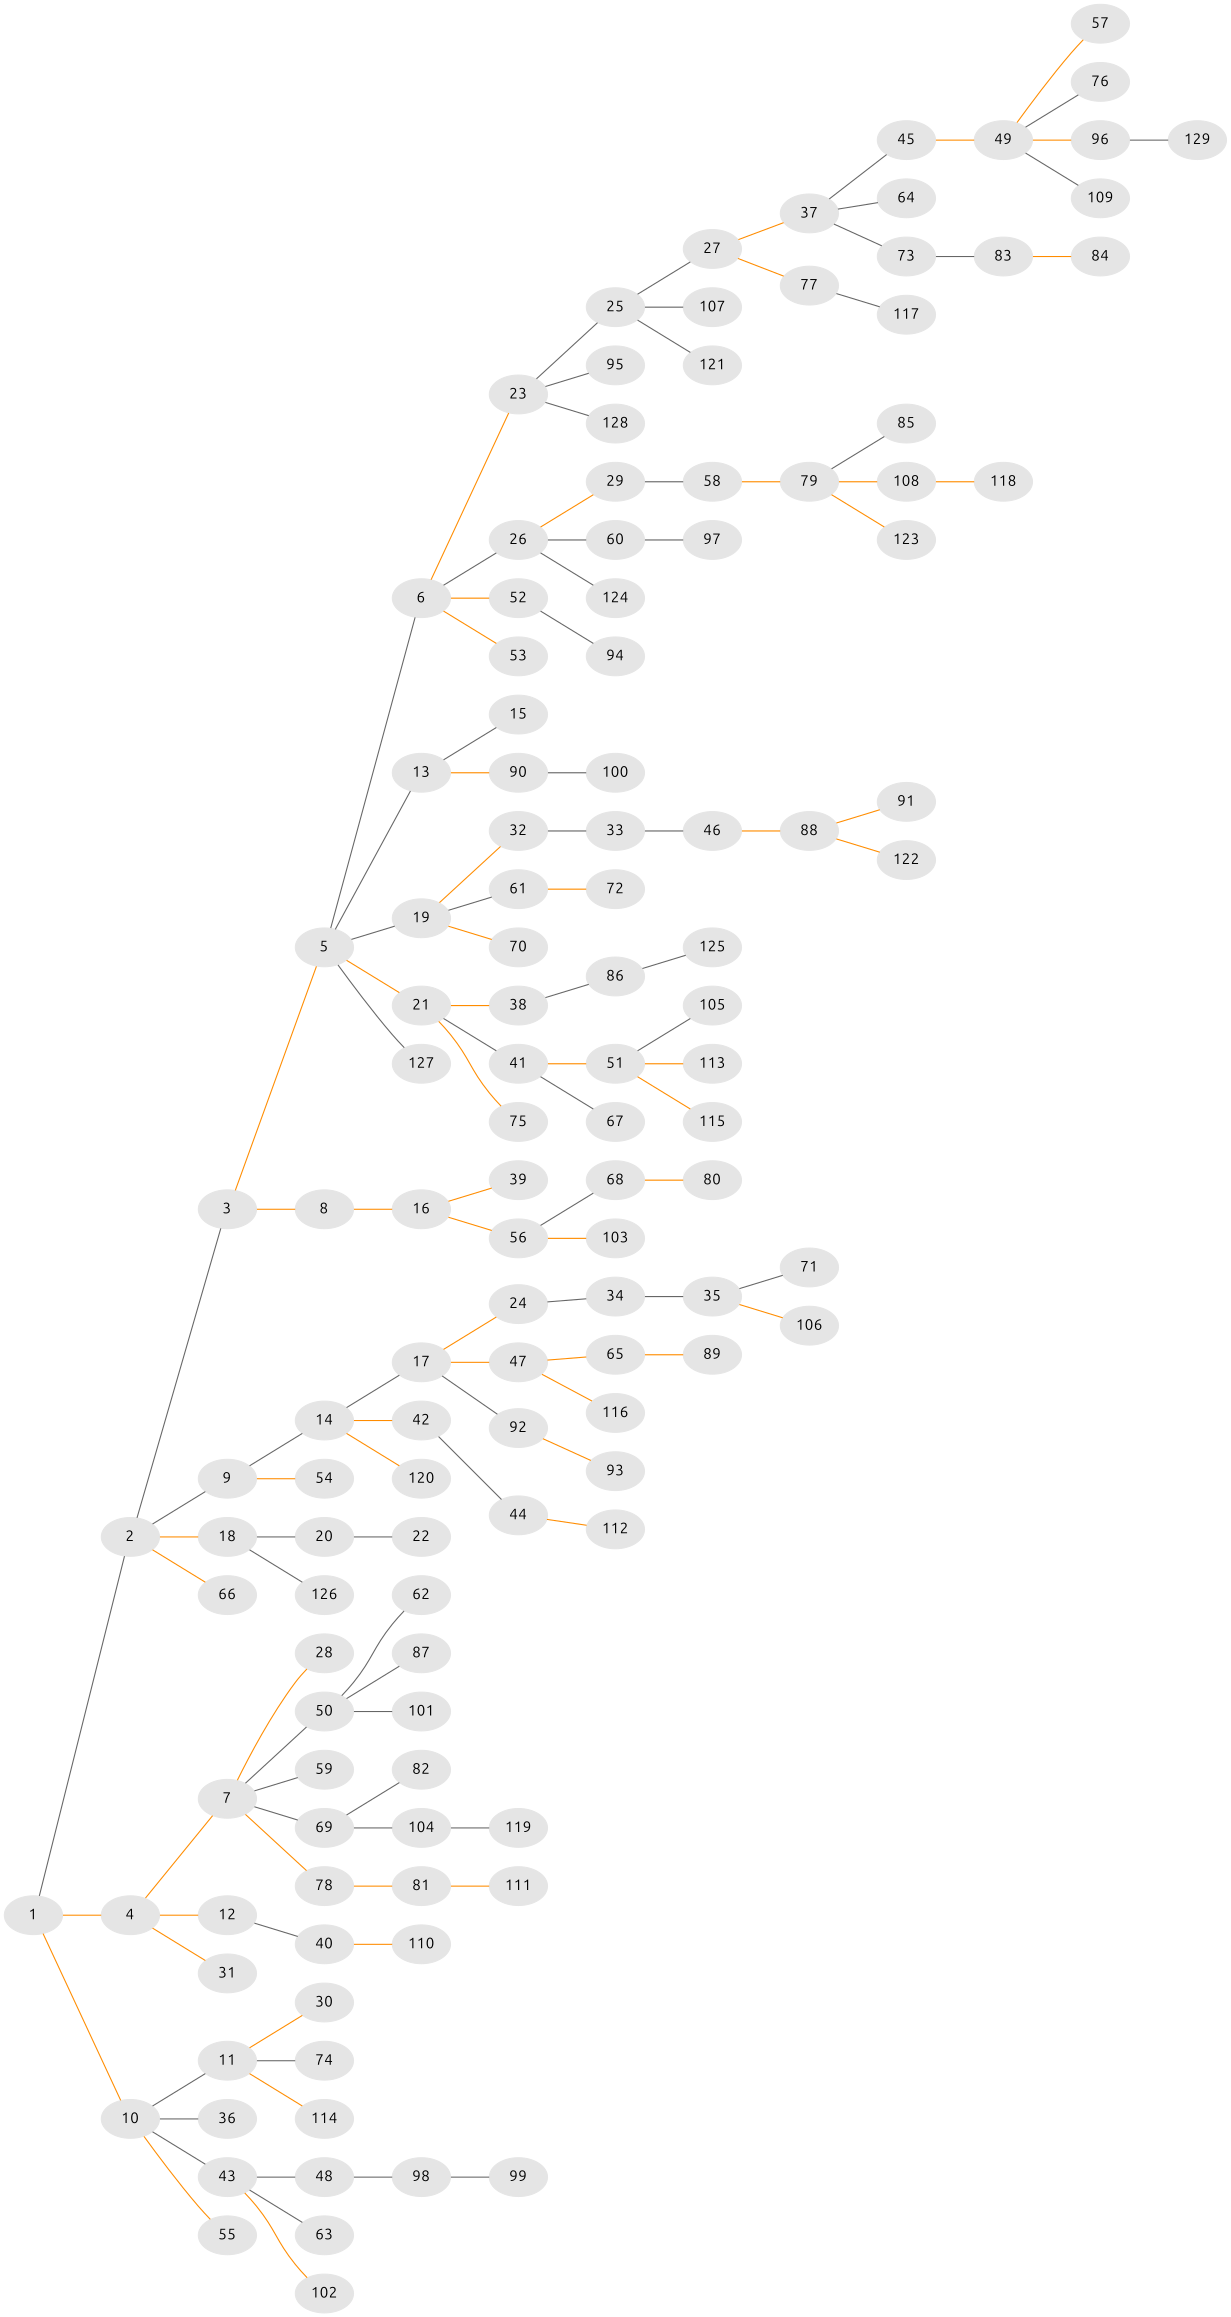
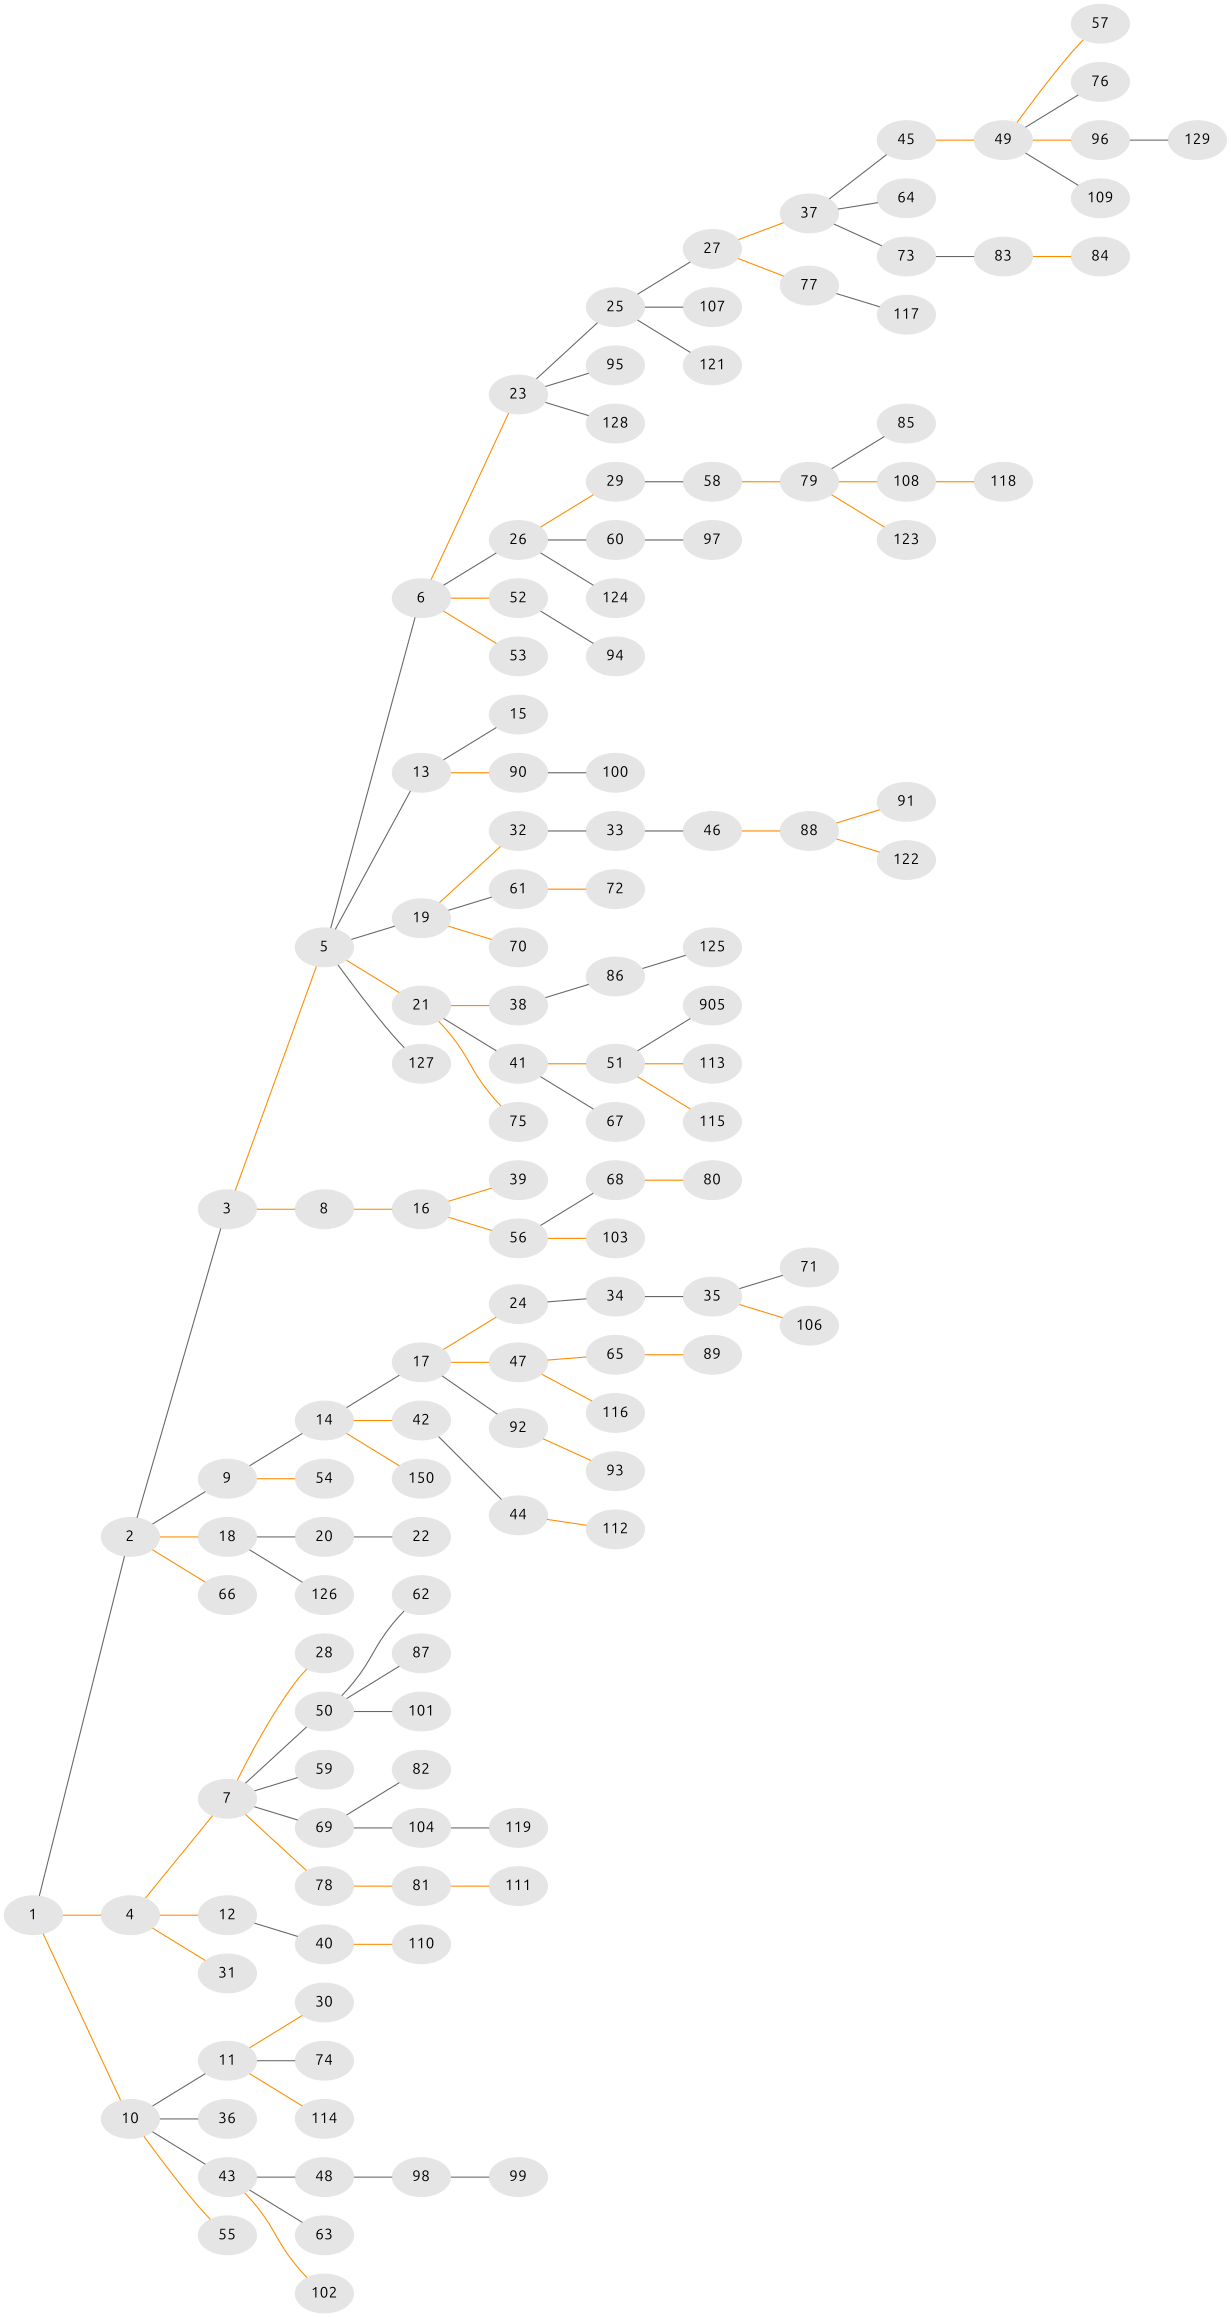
(712, 1006) -> (712, 1006)
(421, 1479) -> (421, 1479)
